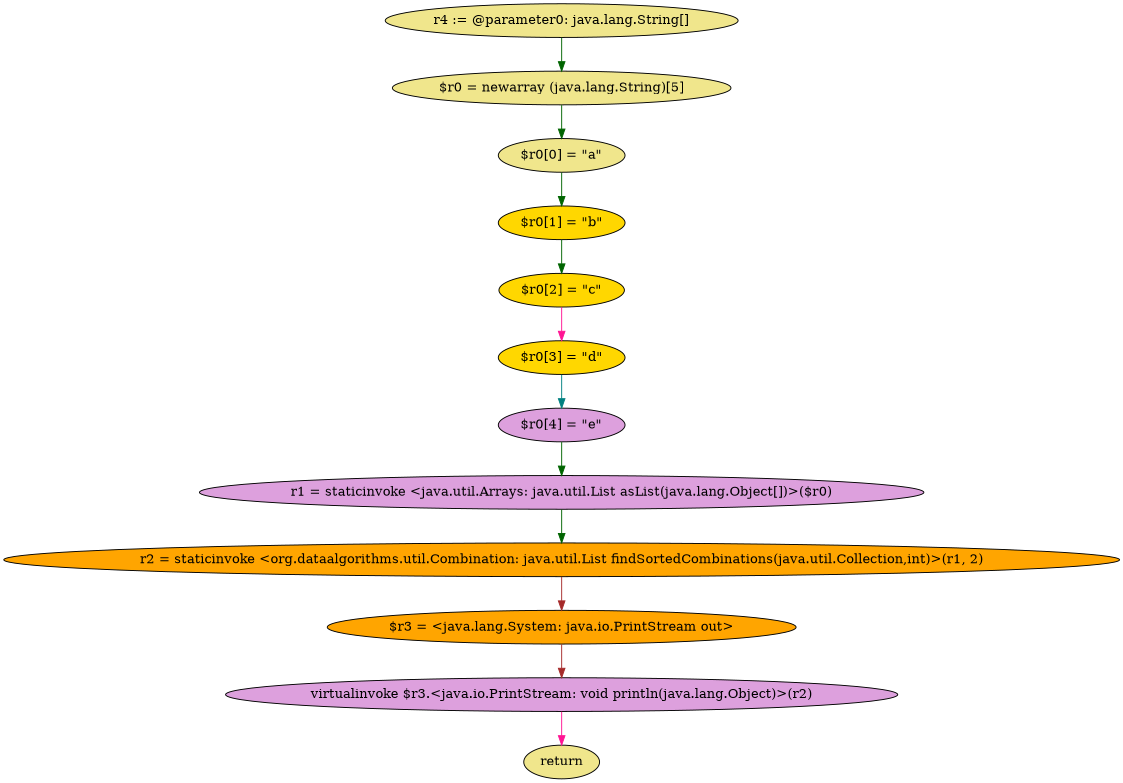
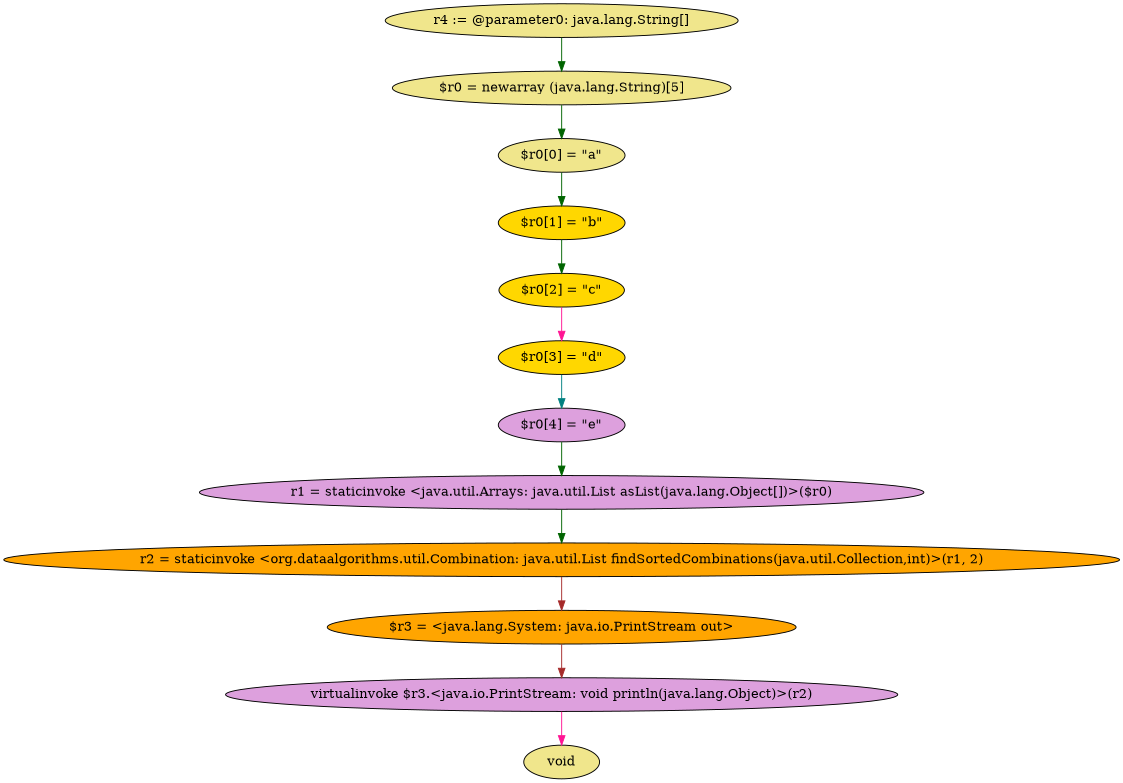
(562, 762) -> (562, 762)
